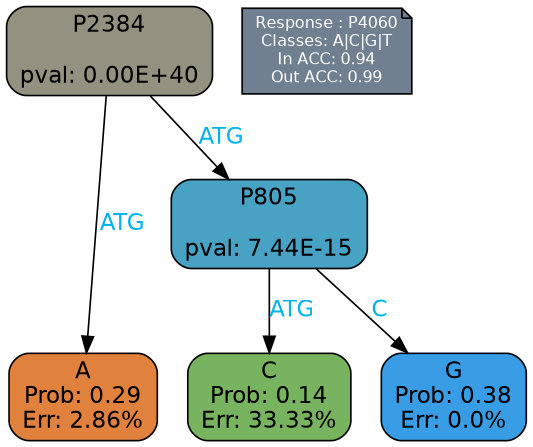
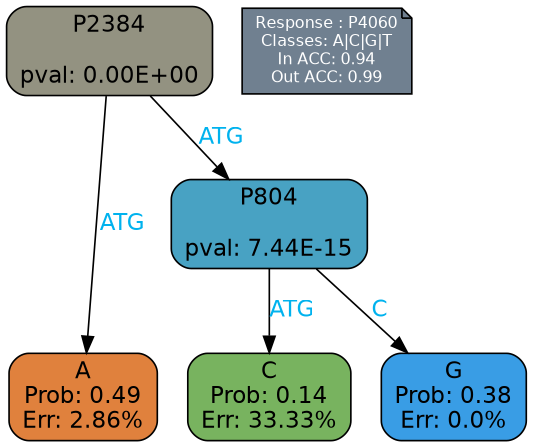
(110, 51) -> (110, 51)
(269, 224) -> (269, 224)
(83, 397) -> (83, 397)
